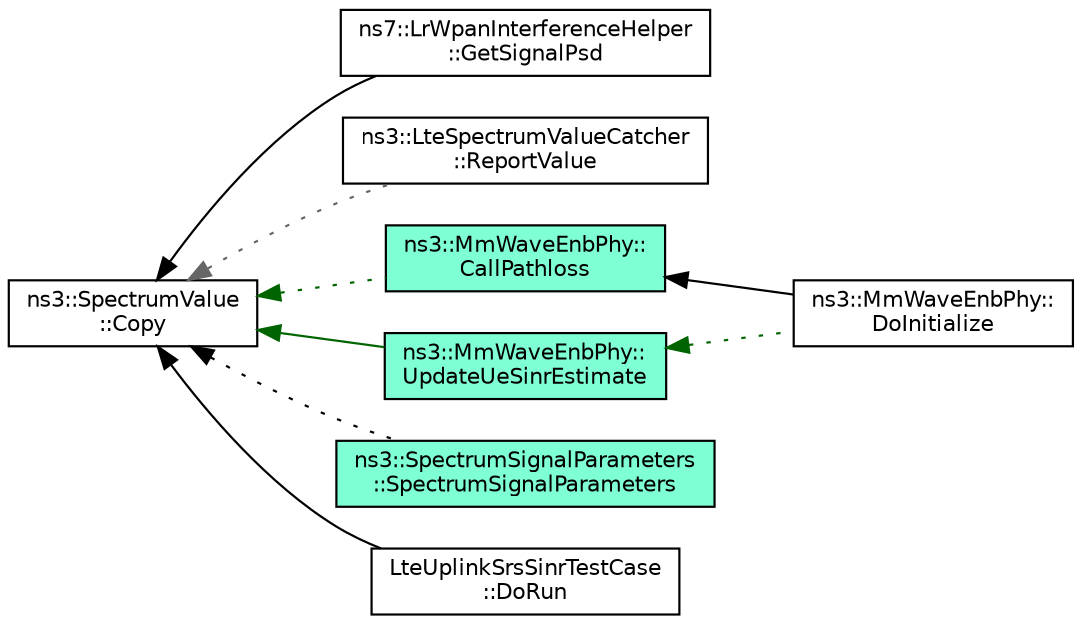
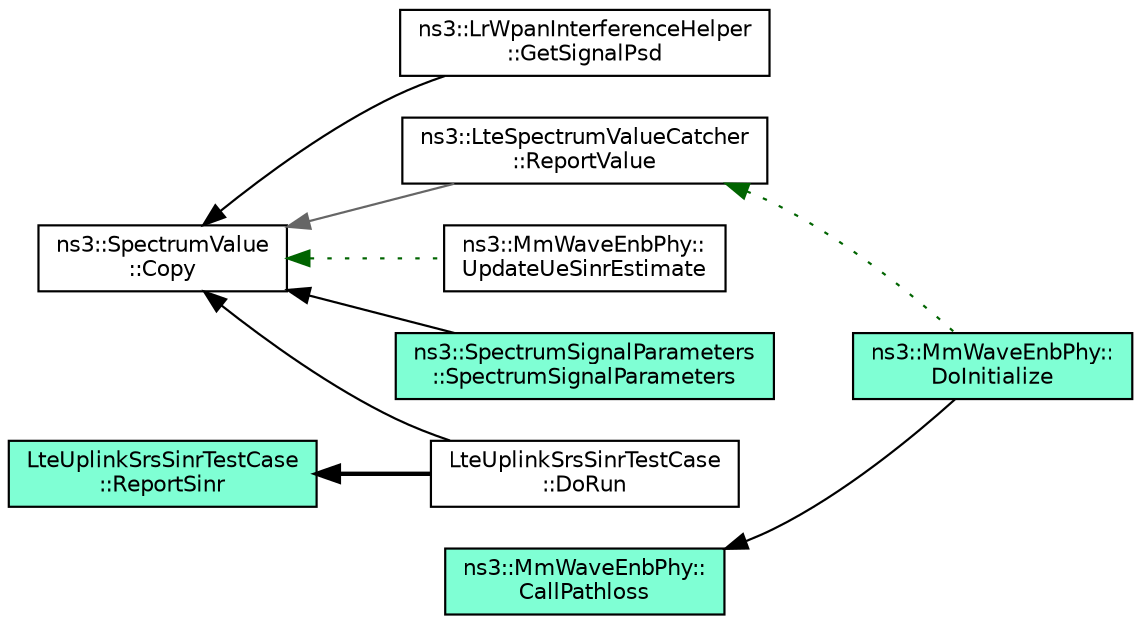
(525, 43) -> (585, 43)
(297, 221) -> (382, 202)
(333, 285) -> none
(933, 313) -> (993, 366)
(741, 338) -> (856, 254)
(332, 340) -> (377, 258)
(525, 366) -> (585, 258)
(302, 404) -> (382, 314)
none -> (163, 474)
